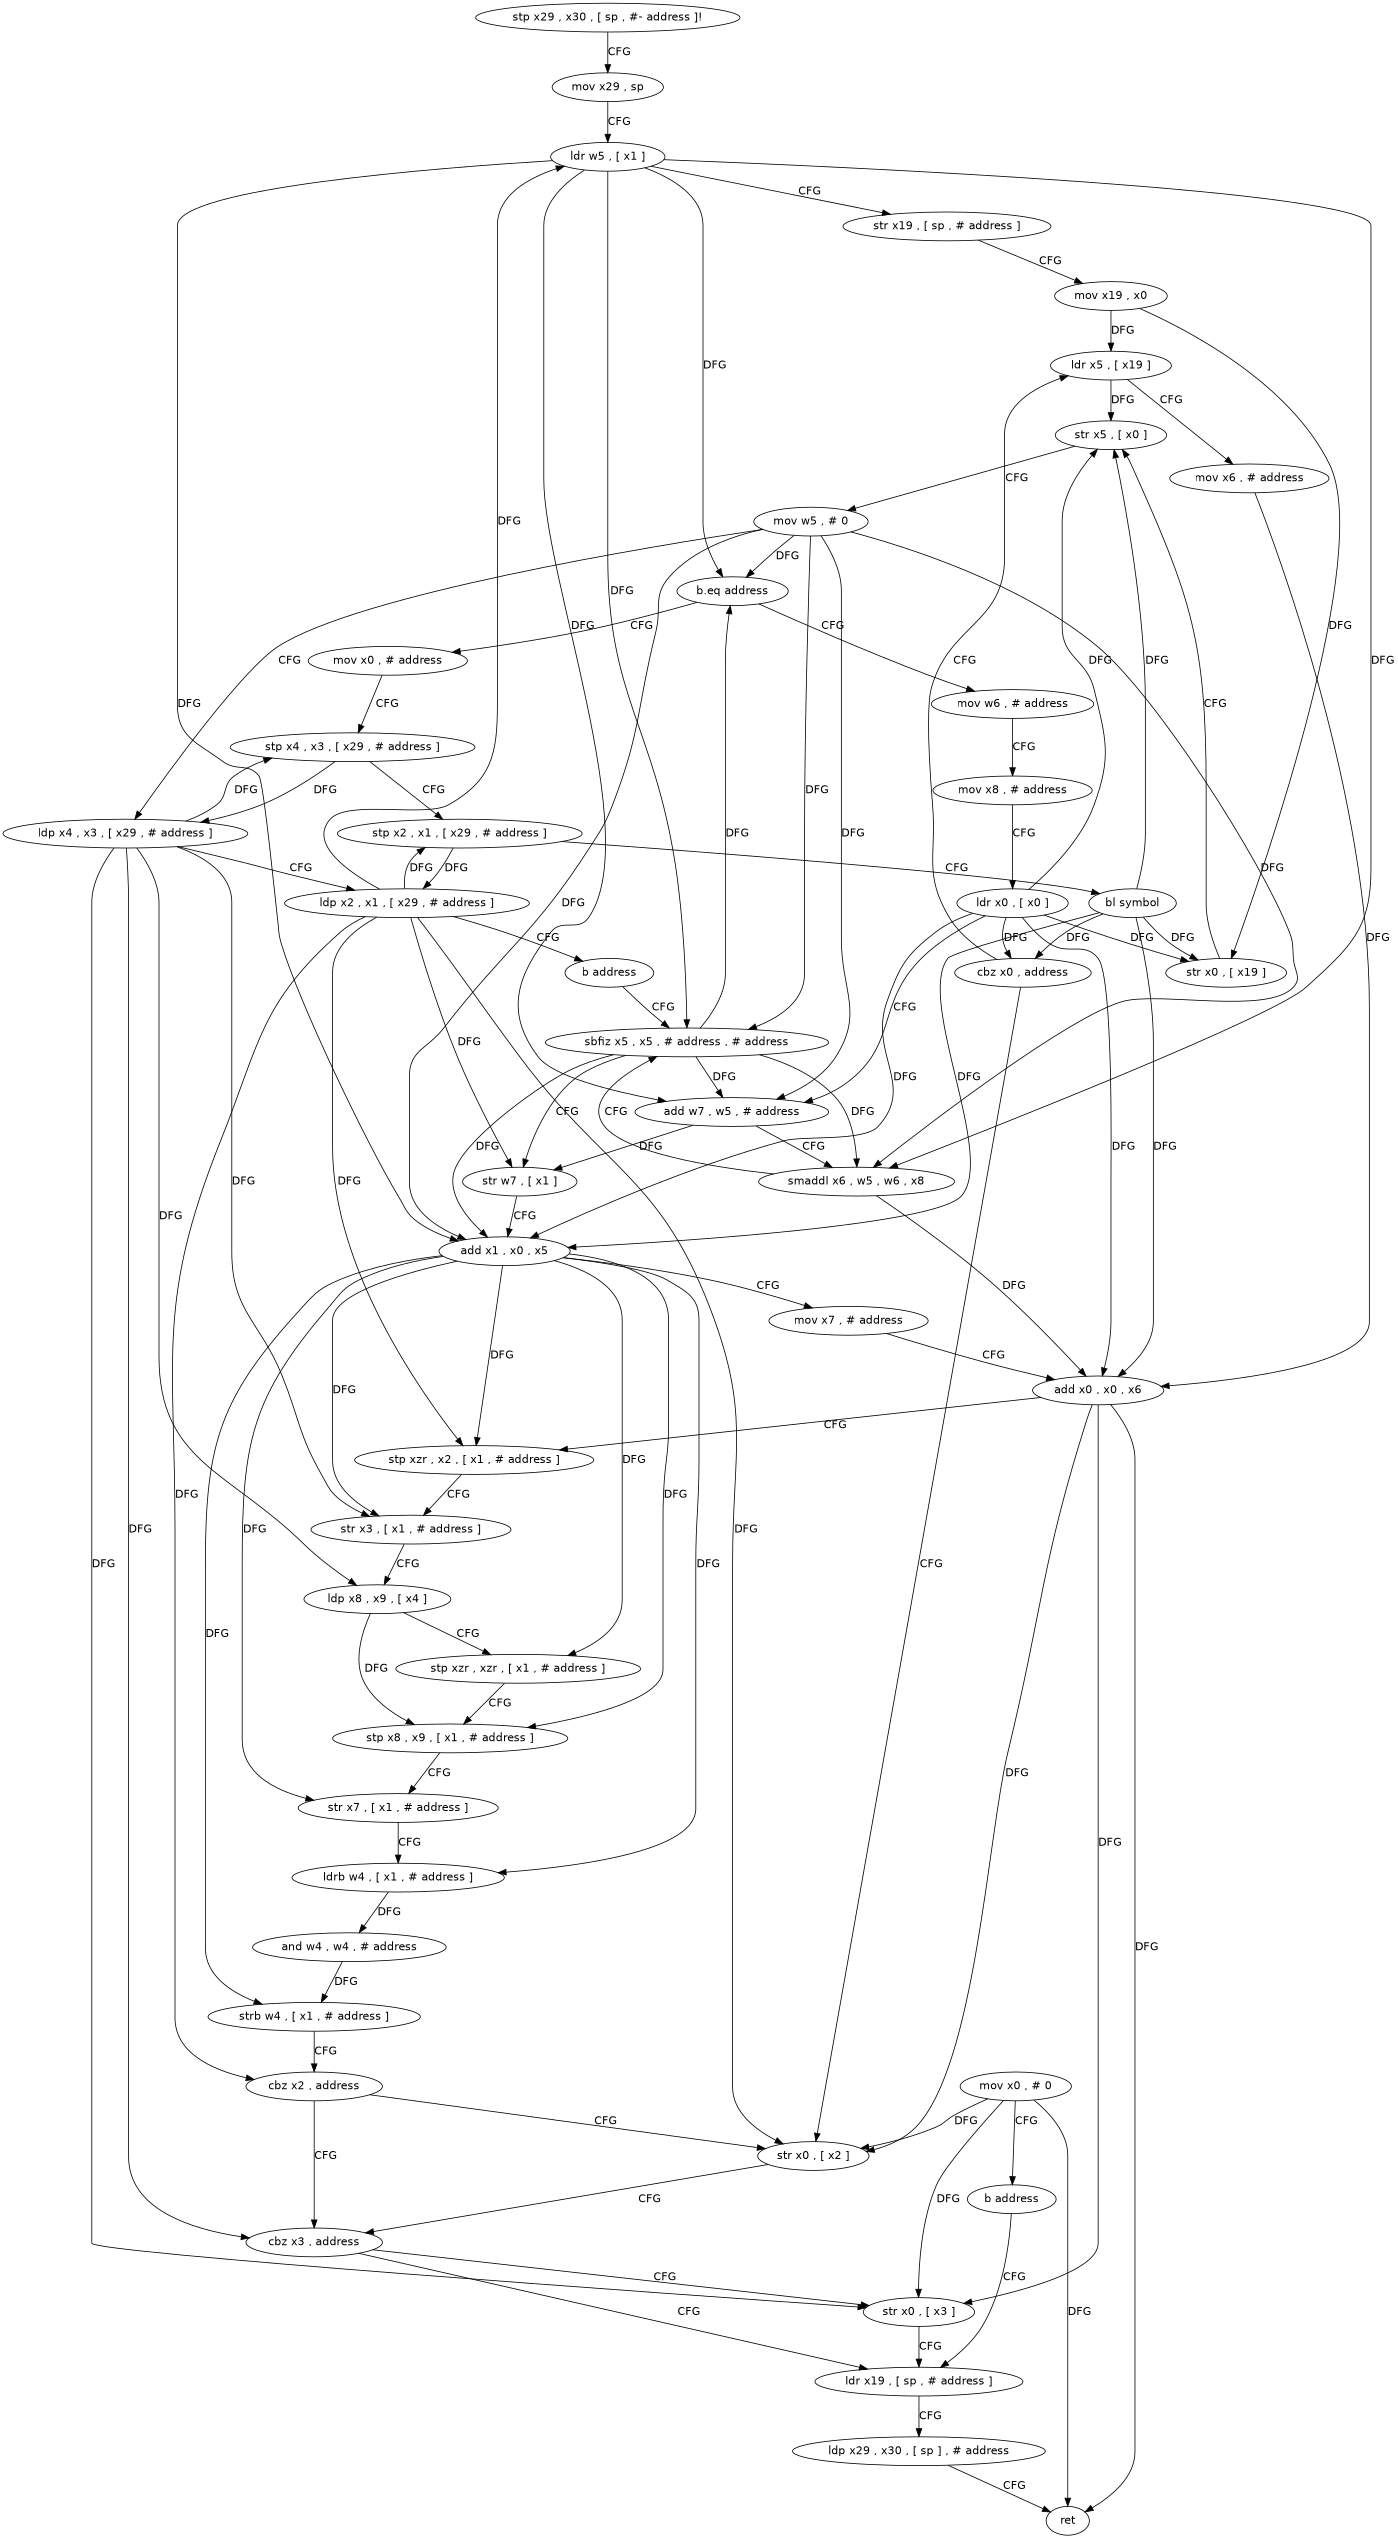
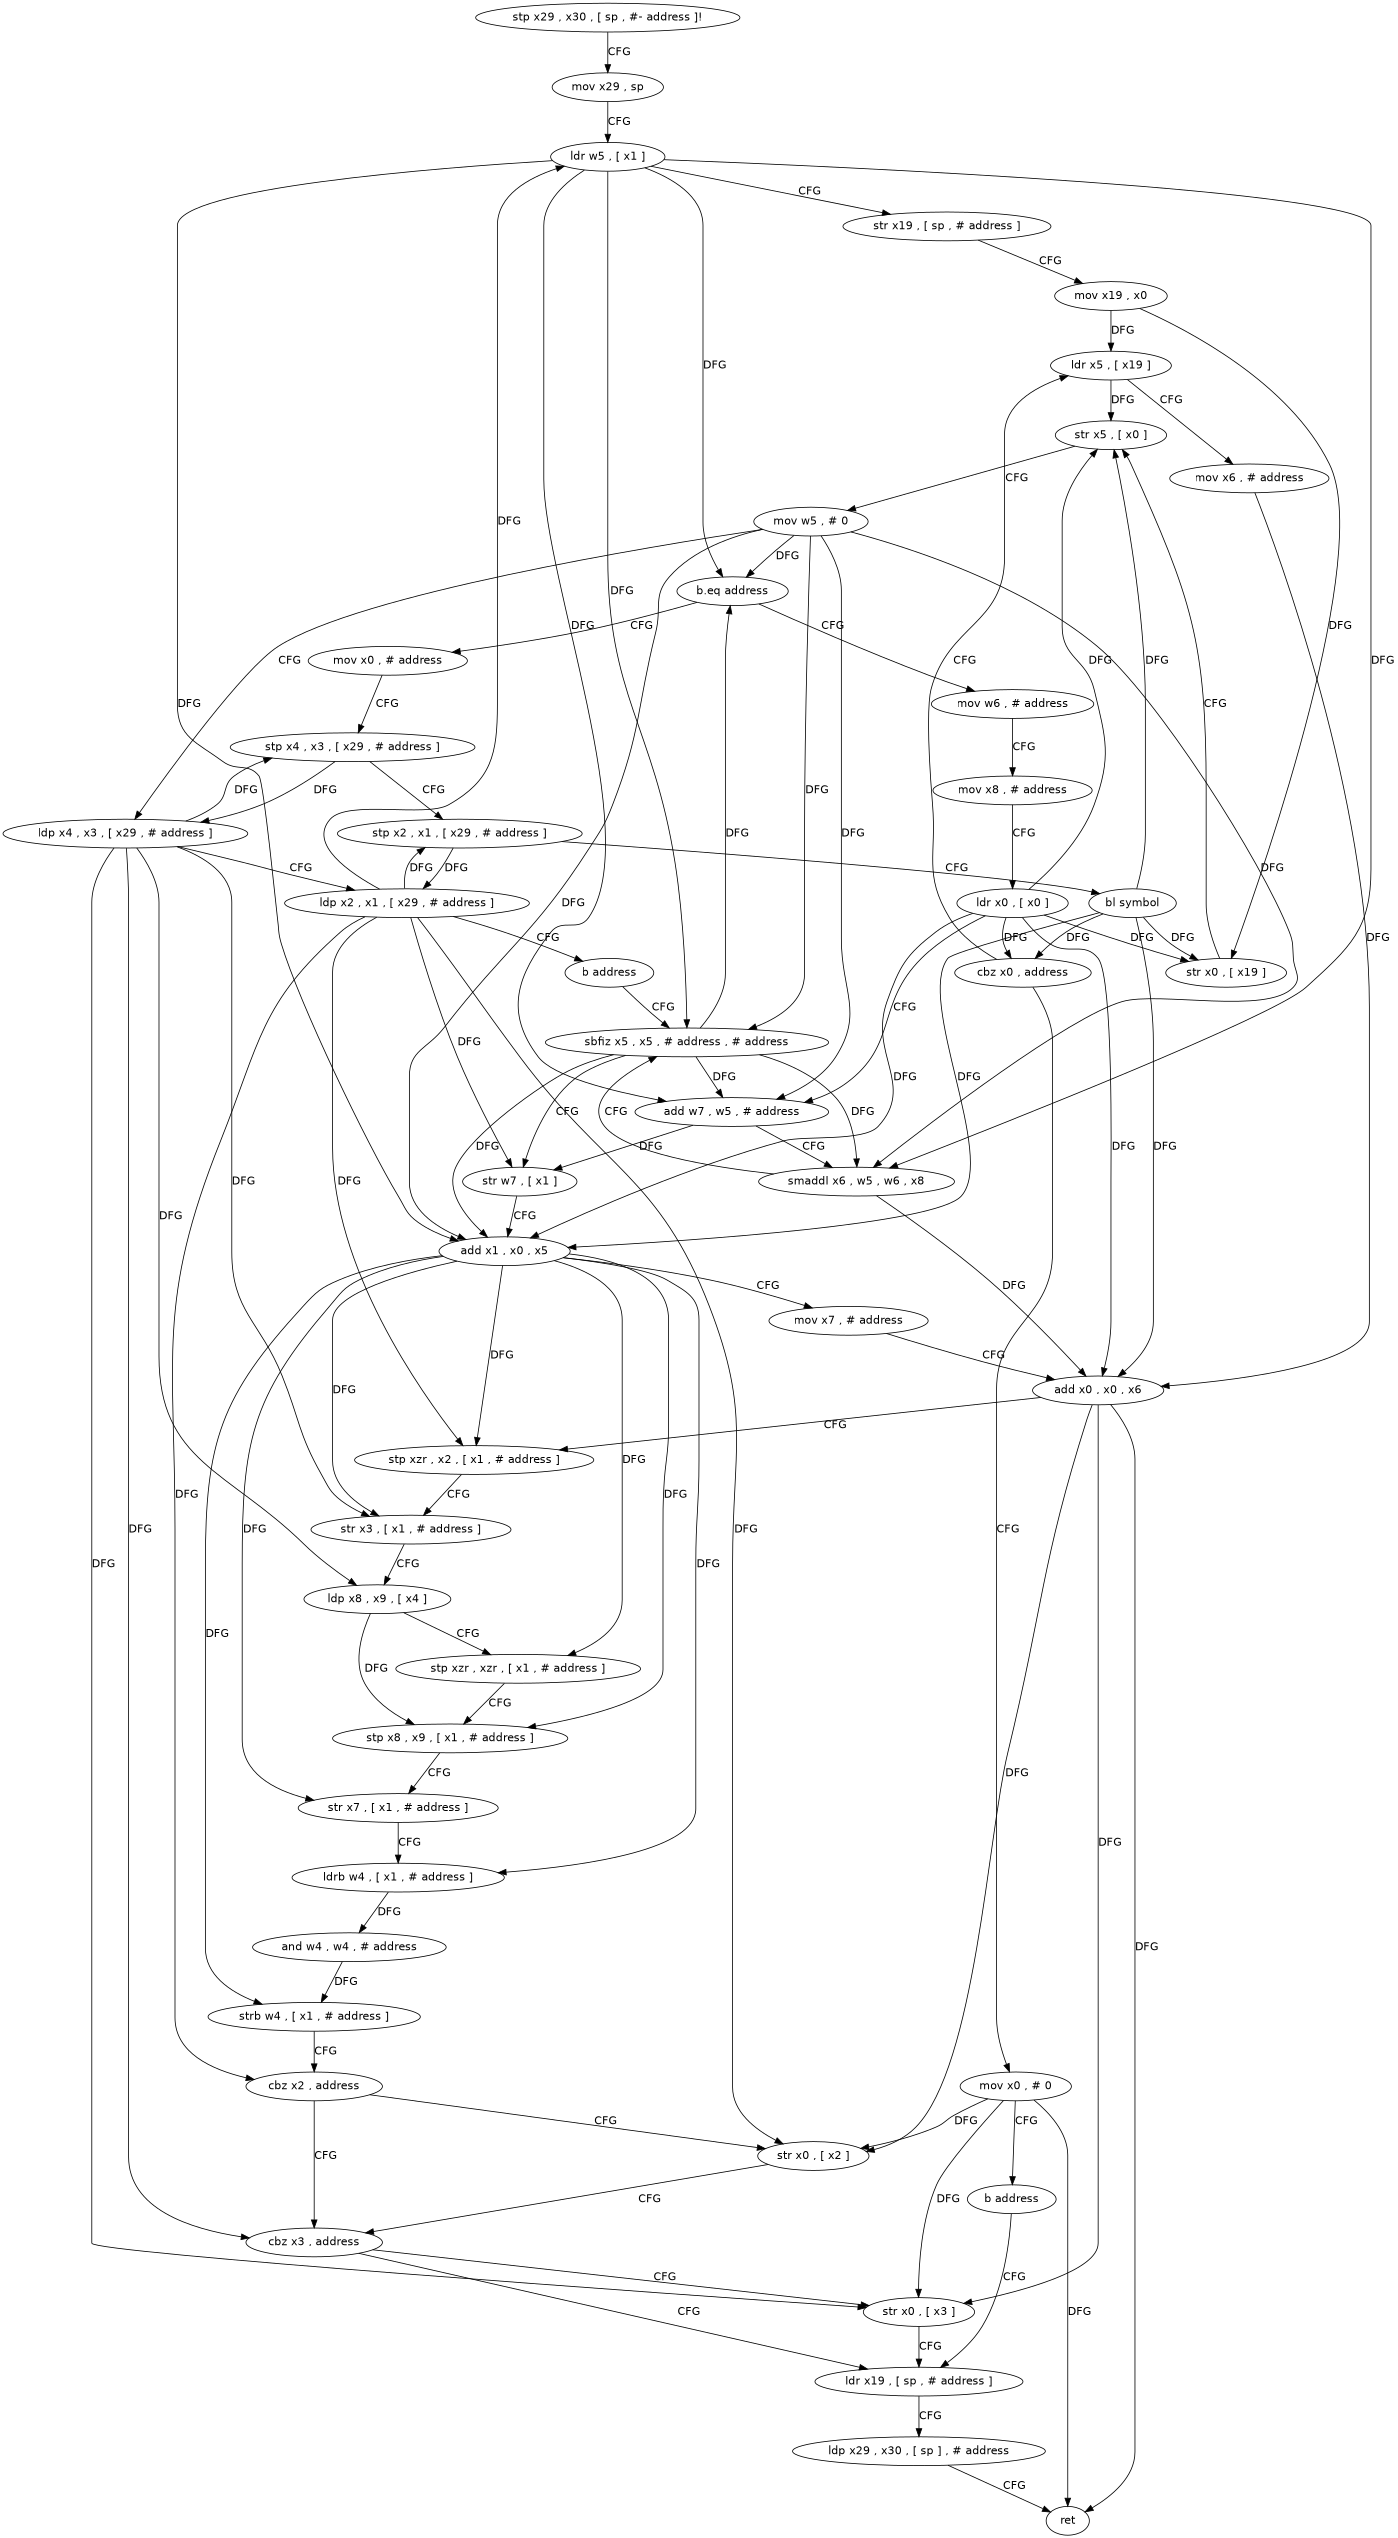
(919, 1560) -> (997, 1517)
